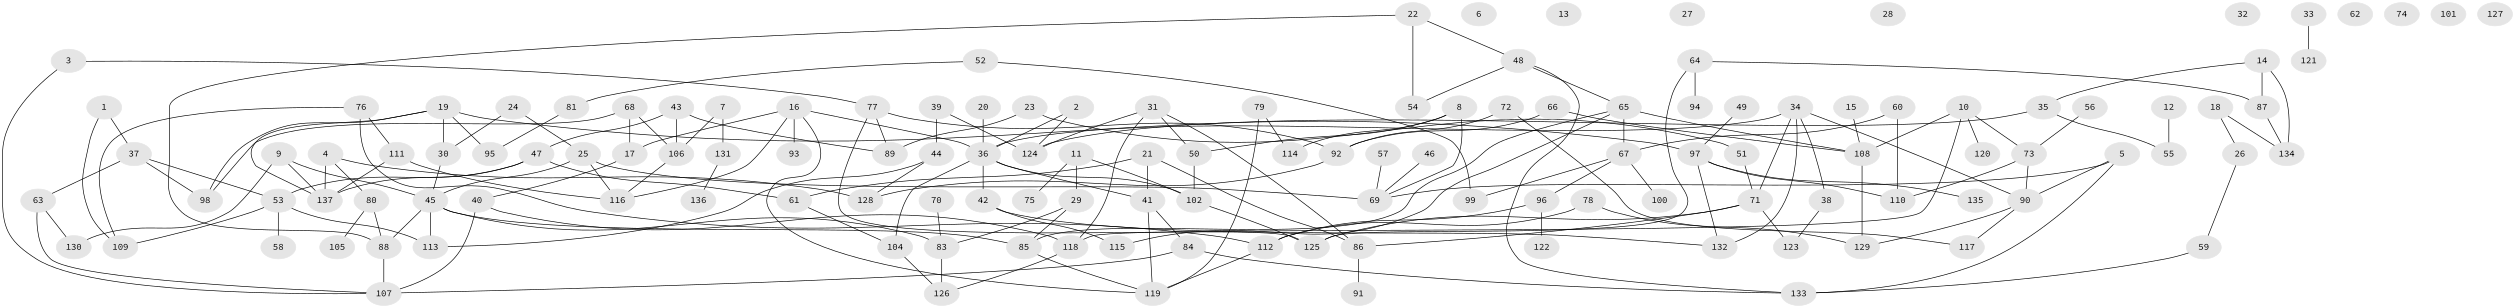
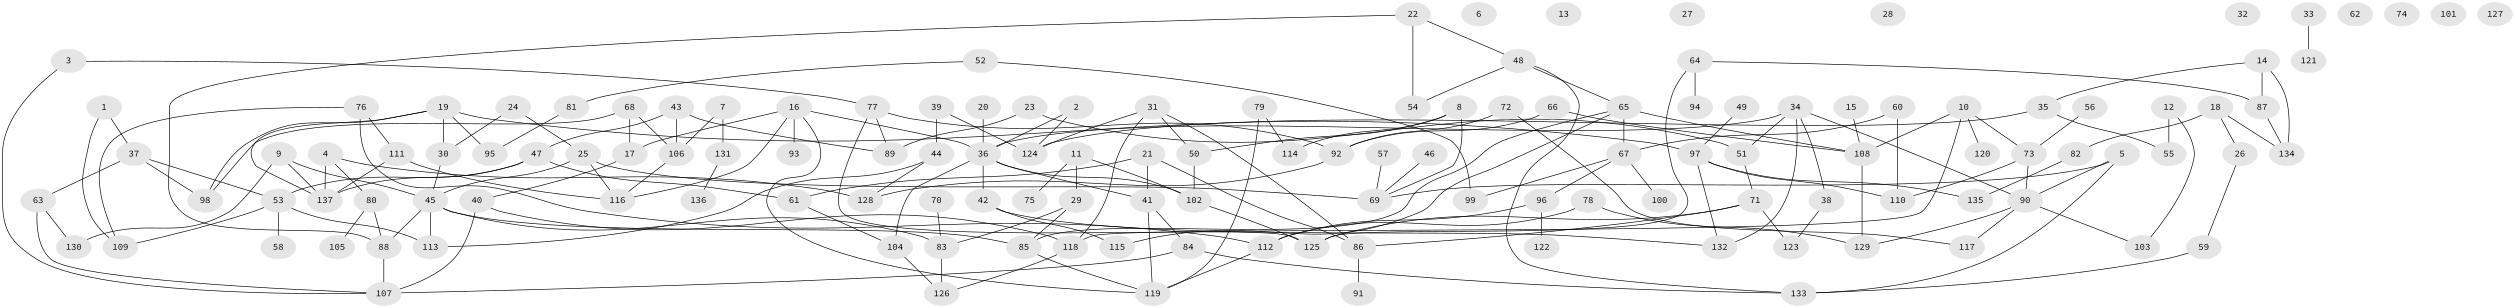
(1775, 154) -> (1769, 130)
none -> (2076, 154)
none -> (2142, 247)
